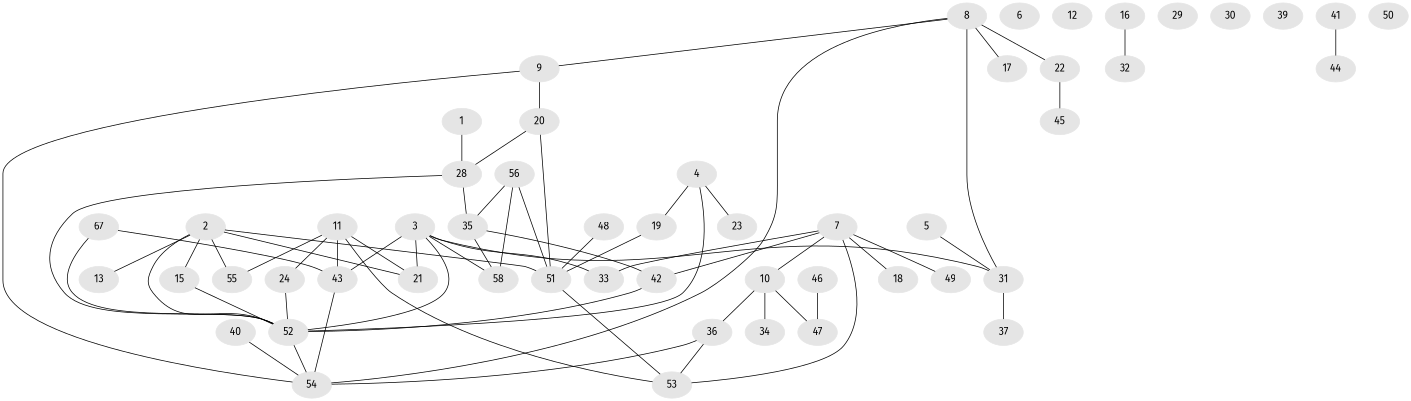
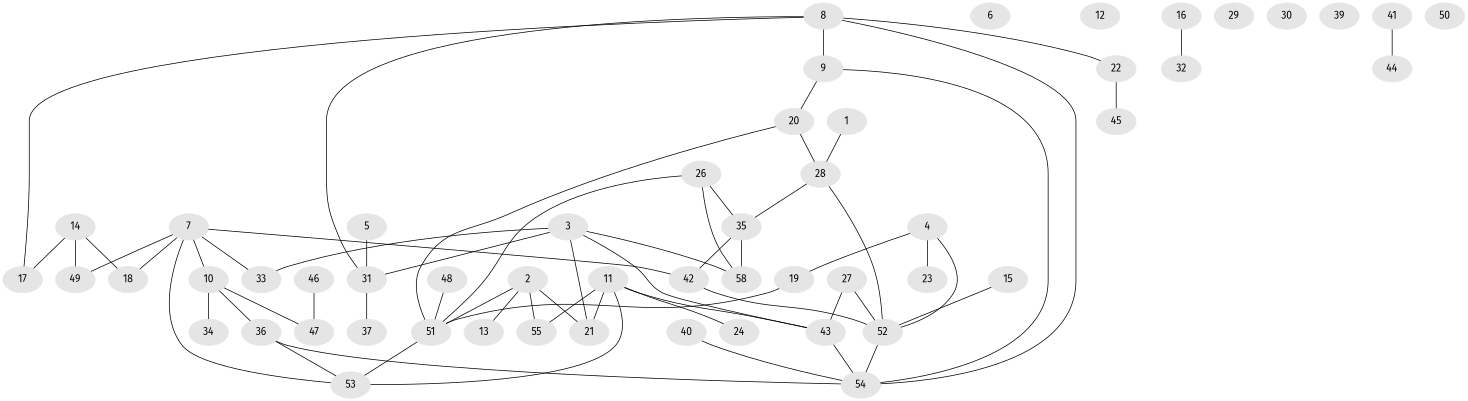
(515, 174) -> (701, 174)
none -> (75, 227)
(99, 227) -> (847, 280)
(192, 253) -> none
(287, 306) -> none
(173, 309) -> none
(409, 311) -> none
